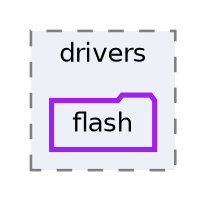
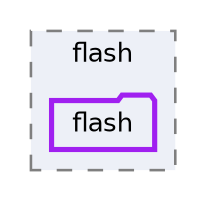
(103, 55) -> (103, 55)
